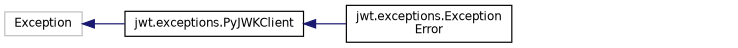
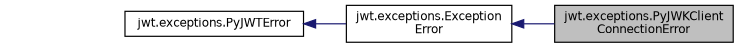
(43, 24) -> none
(214, 24) -> (214, 24)
none -> (644, 24)
